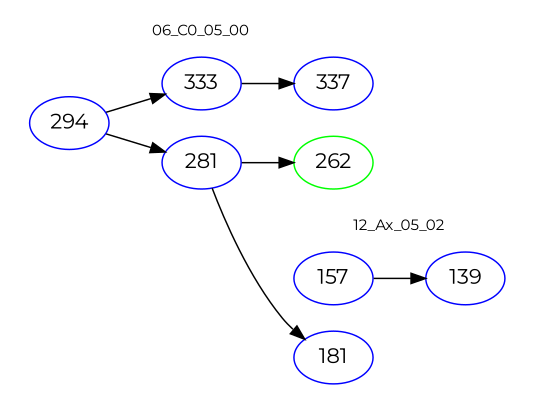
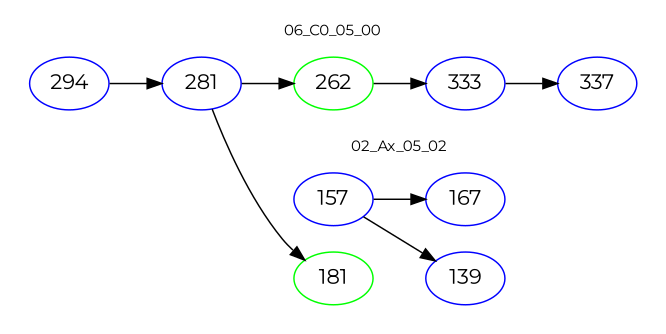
(129, 105) -> (392, 84)
none -> (465, 199)
(399, 226) -> (399, 147)
(333, 358) -> (333, 278)
